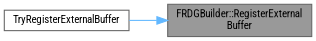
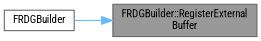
(67, 20) -> (39, 20)
